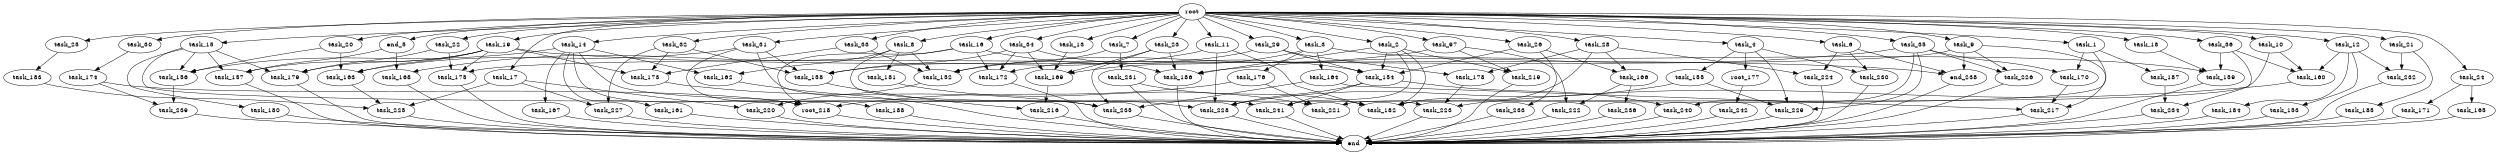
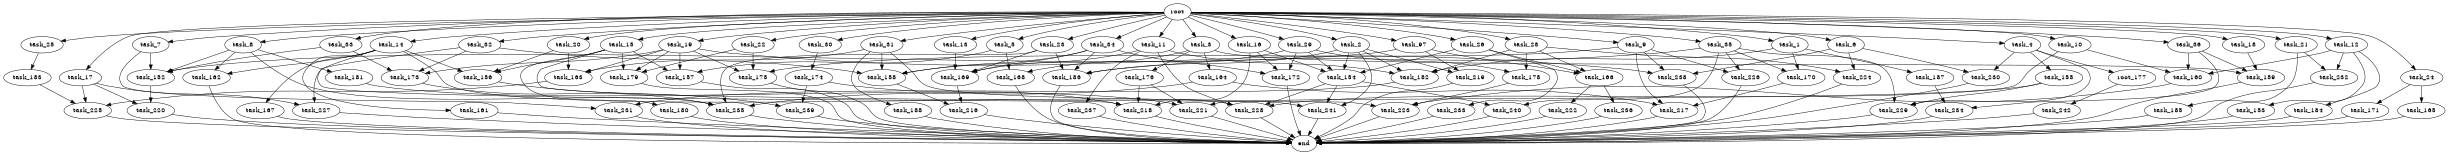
(397, 45) -> (1005, 45)
(1514, 55) -> (1535, 66)
(685, 58) -> (1159, 62)
(1964, 78) -> (1672, 78)
(1255, 94) -> (1150, 92)
(817, 111) -> (1138, 111)
none -> (1082, 111)
none -> (1250, 127)
